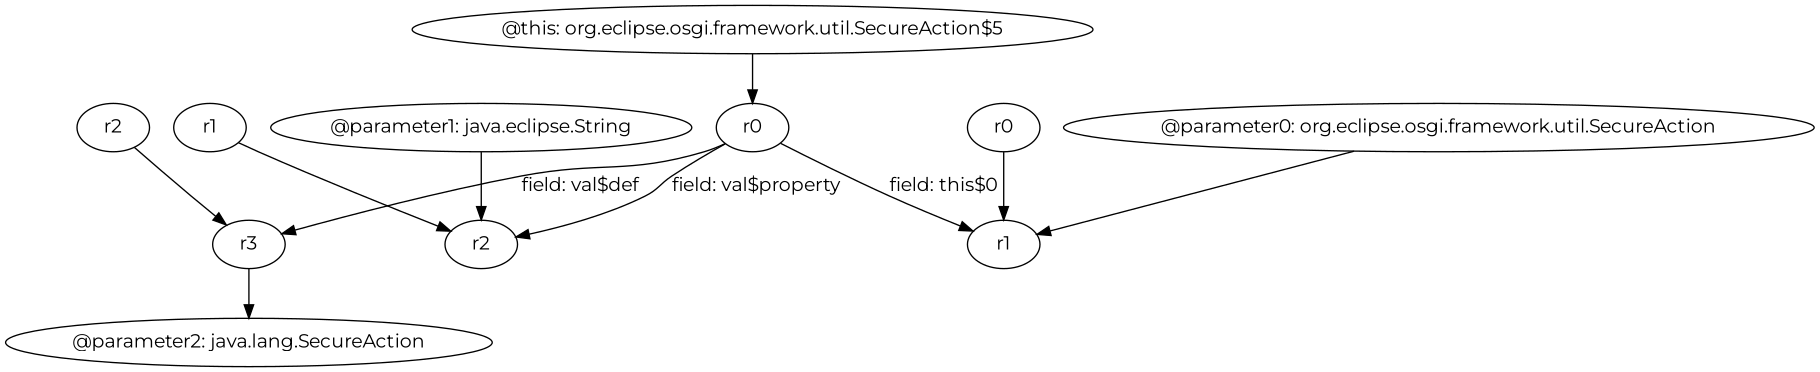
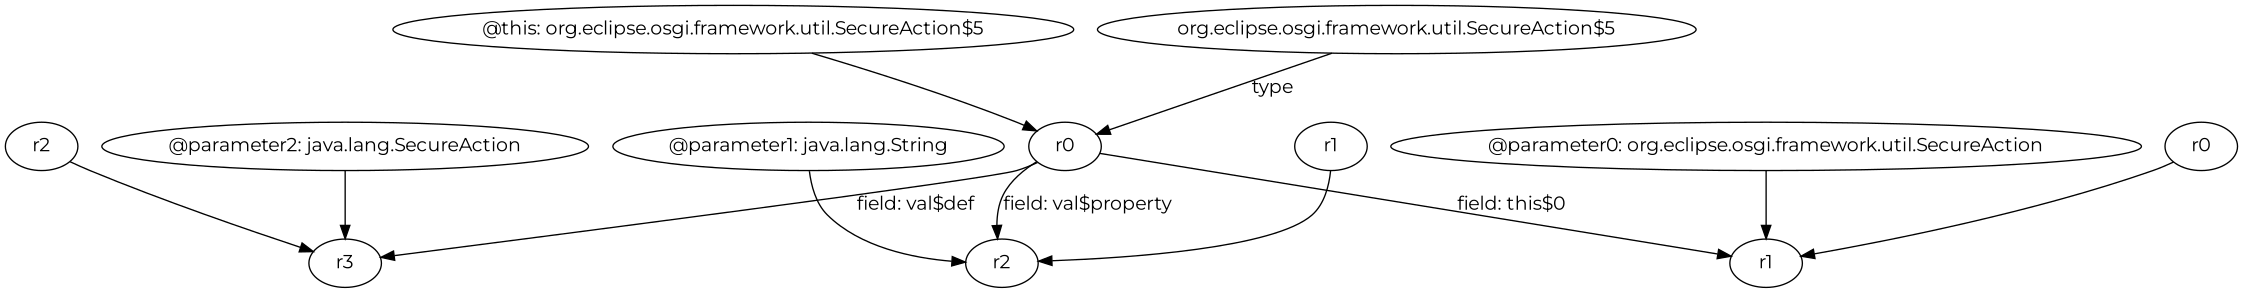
none -> (1397, 30)
(481, 128) -> (809, 146)
(249, 287) -> (345, 198)
